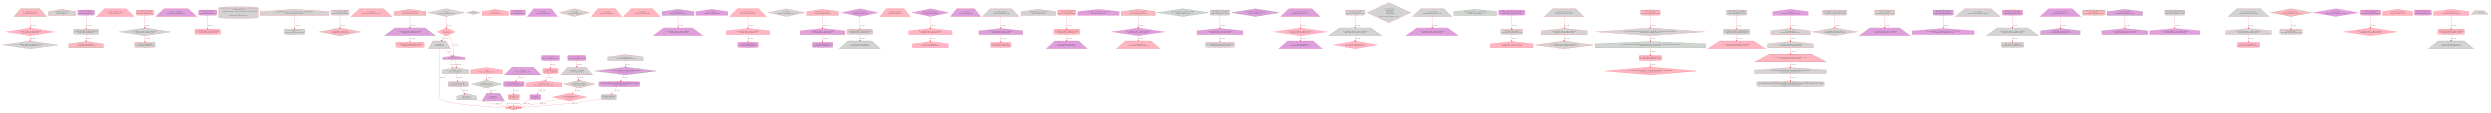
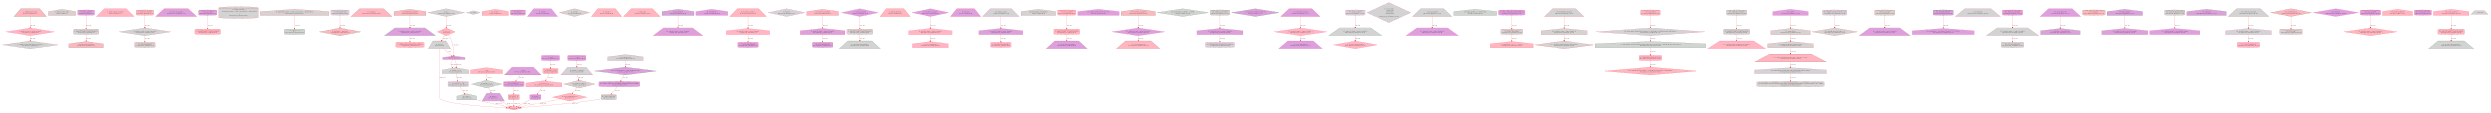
none -> (2207, 13)
